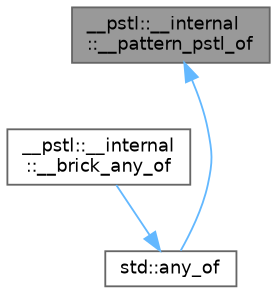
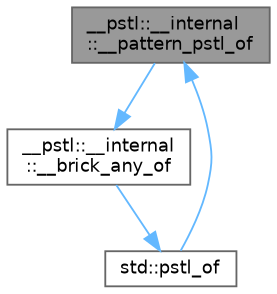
none -> (140, 88)
(171, 269) -> (171, 269)
